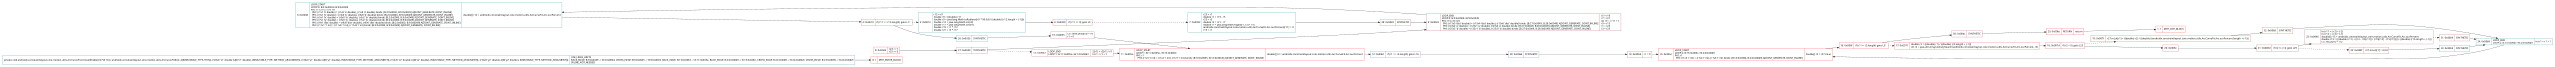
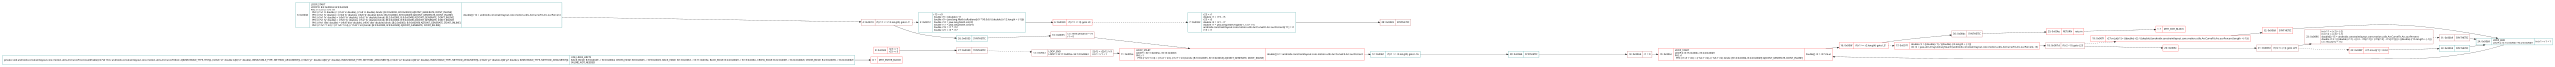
(1524, 22) -> none
